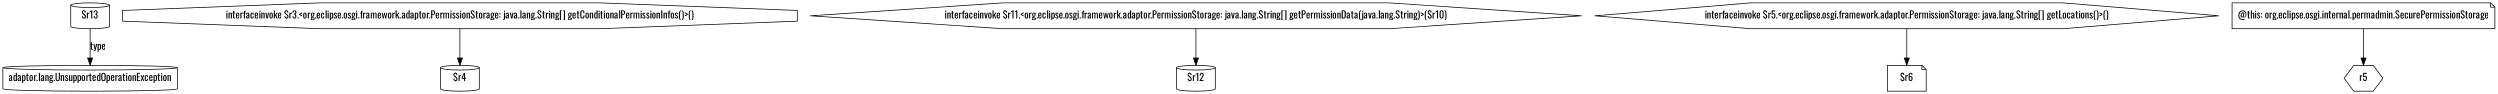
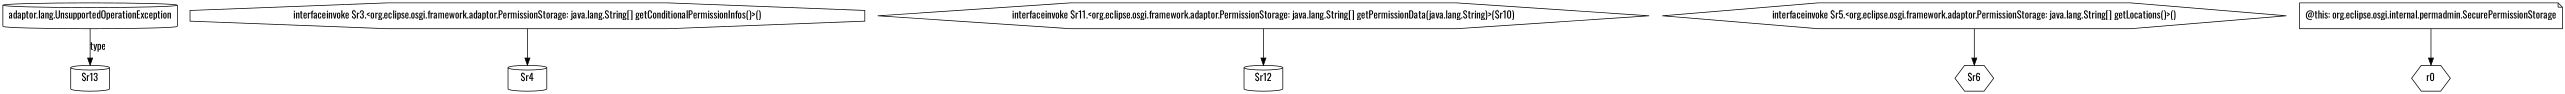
(90, 43) -> (90, 43)
(1907, 78) -> (1974, 78)
(2363, 78) -> (2431, 78)
